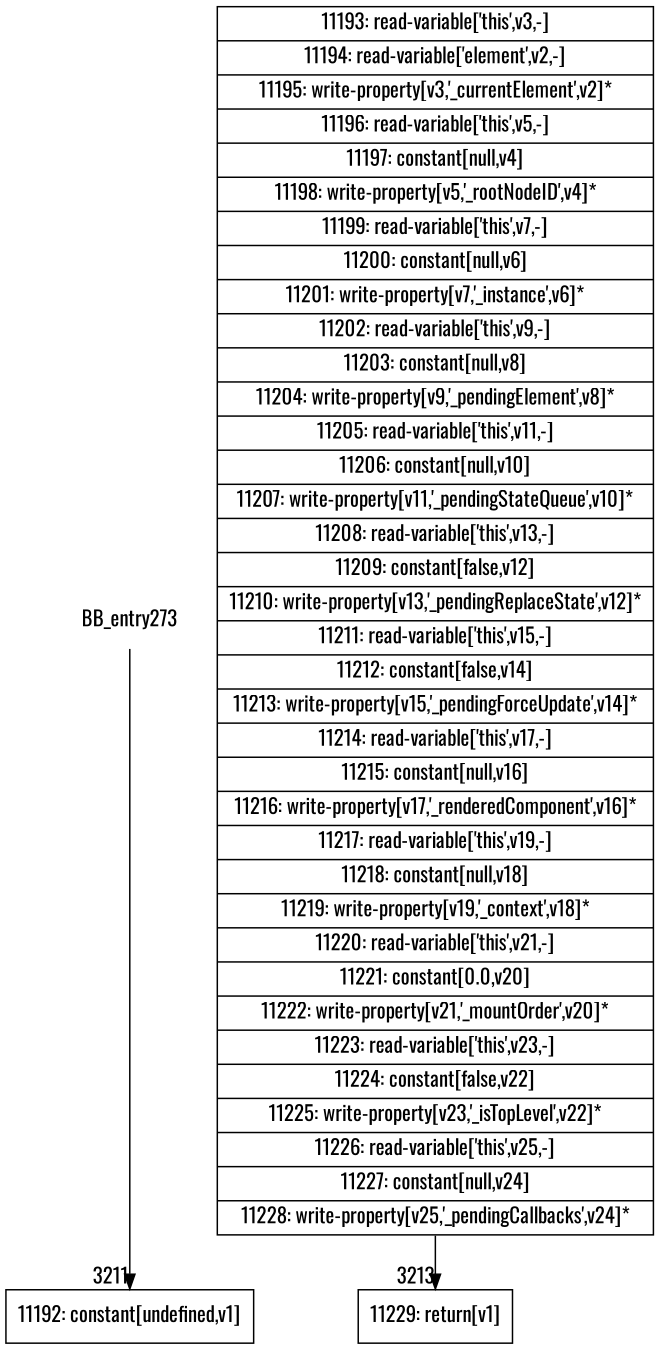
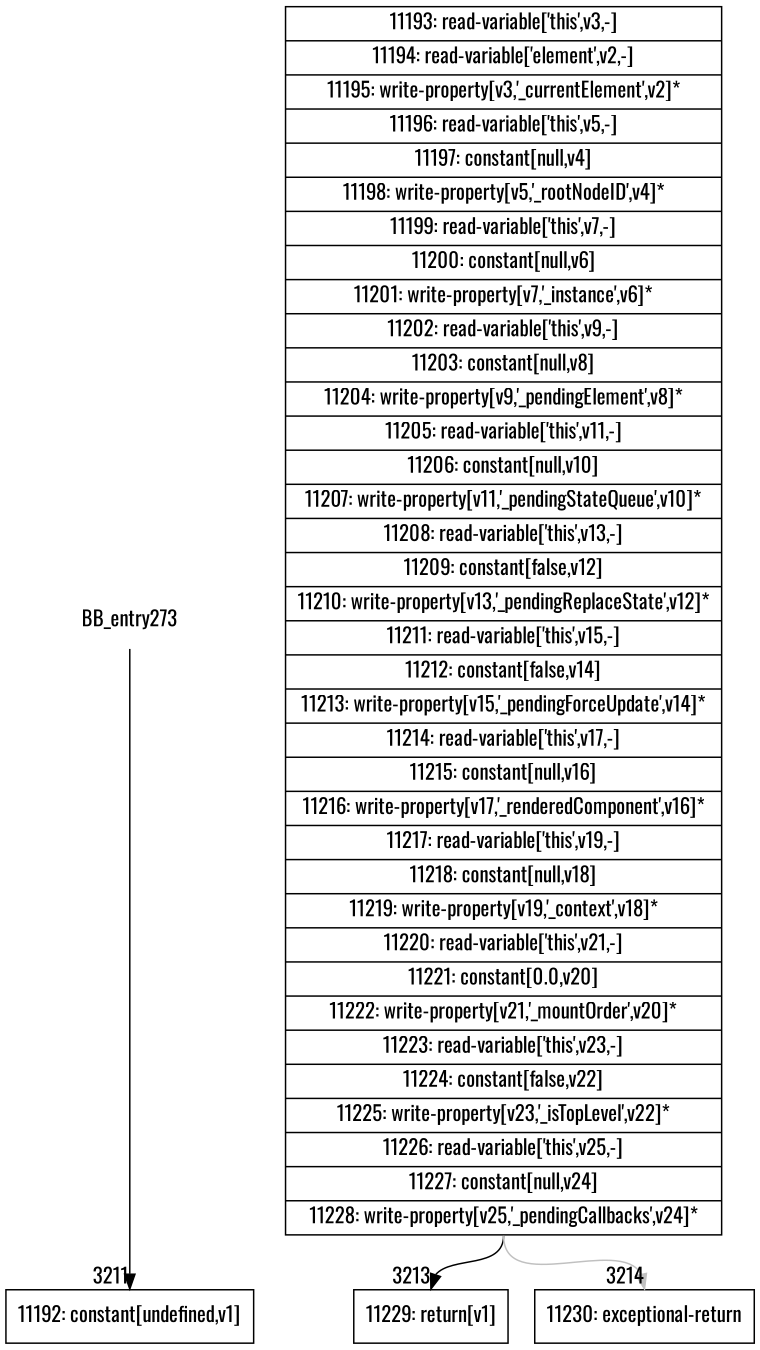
none -> (645, 1316)
